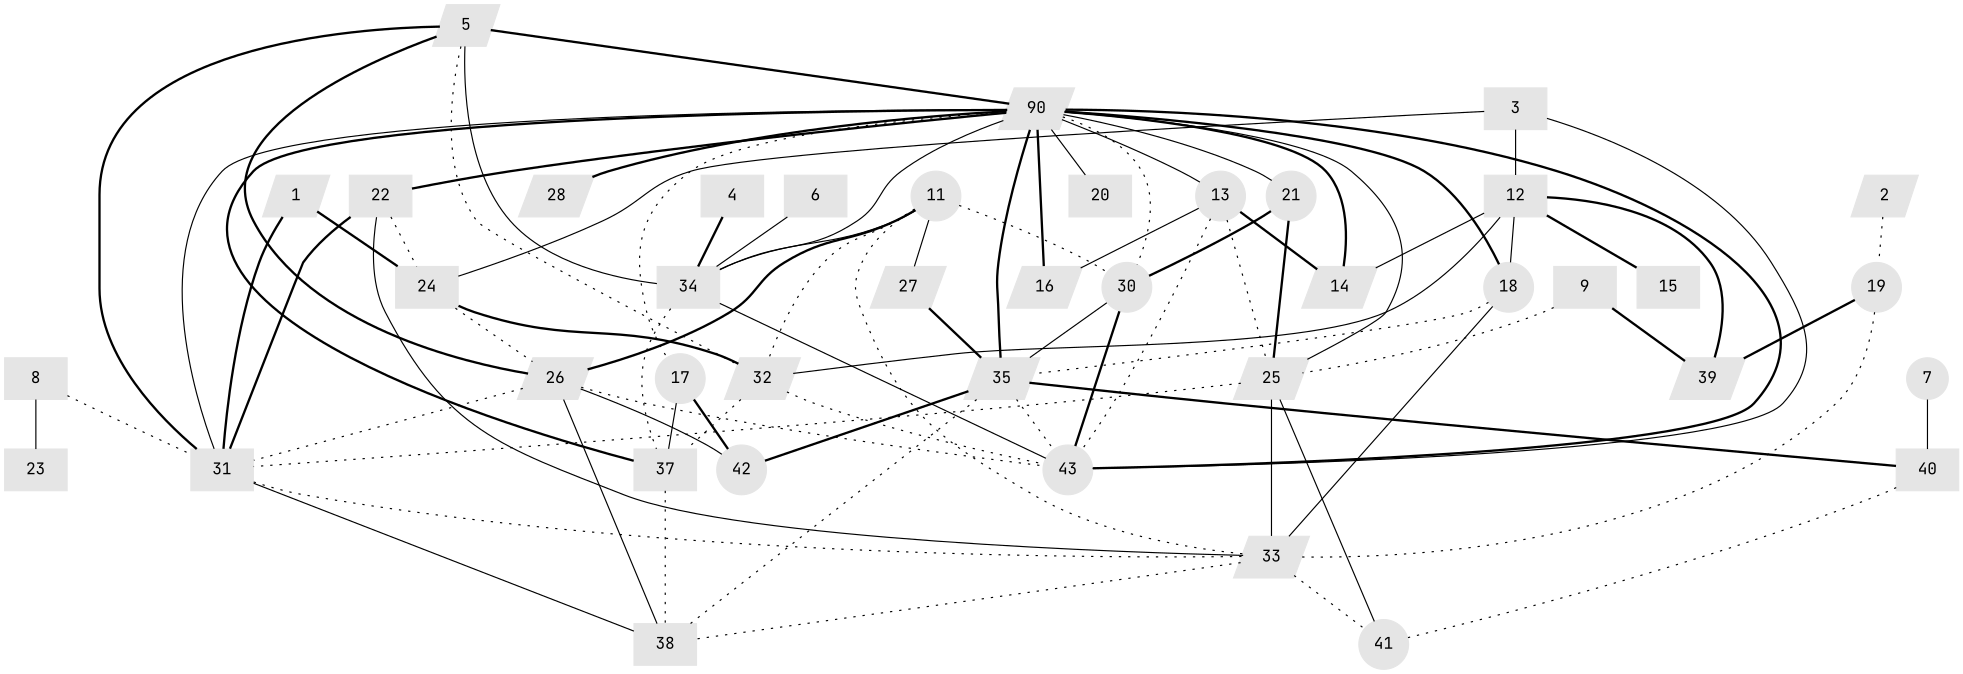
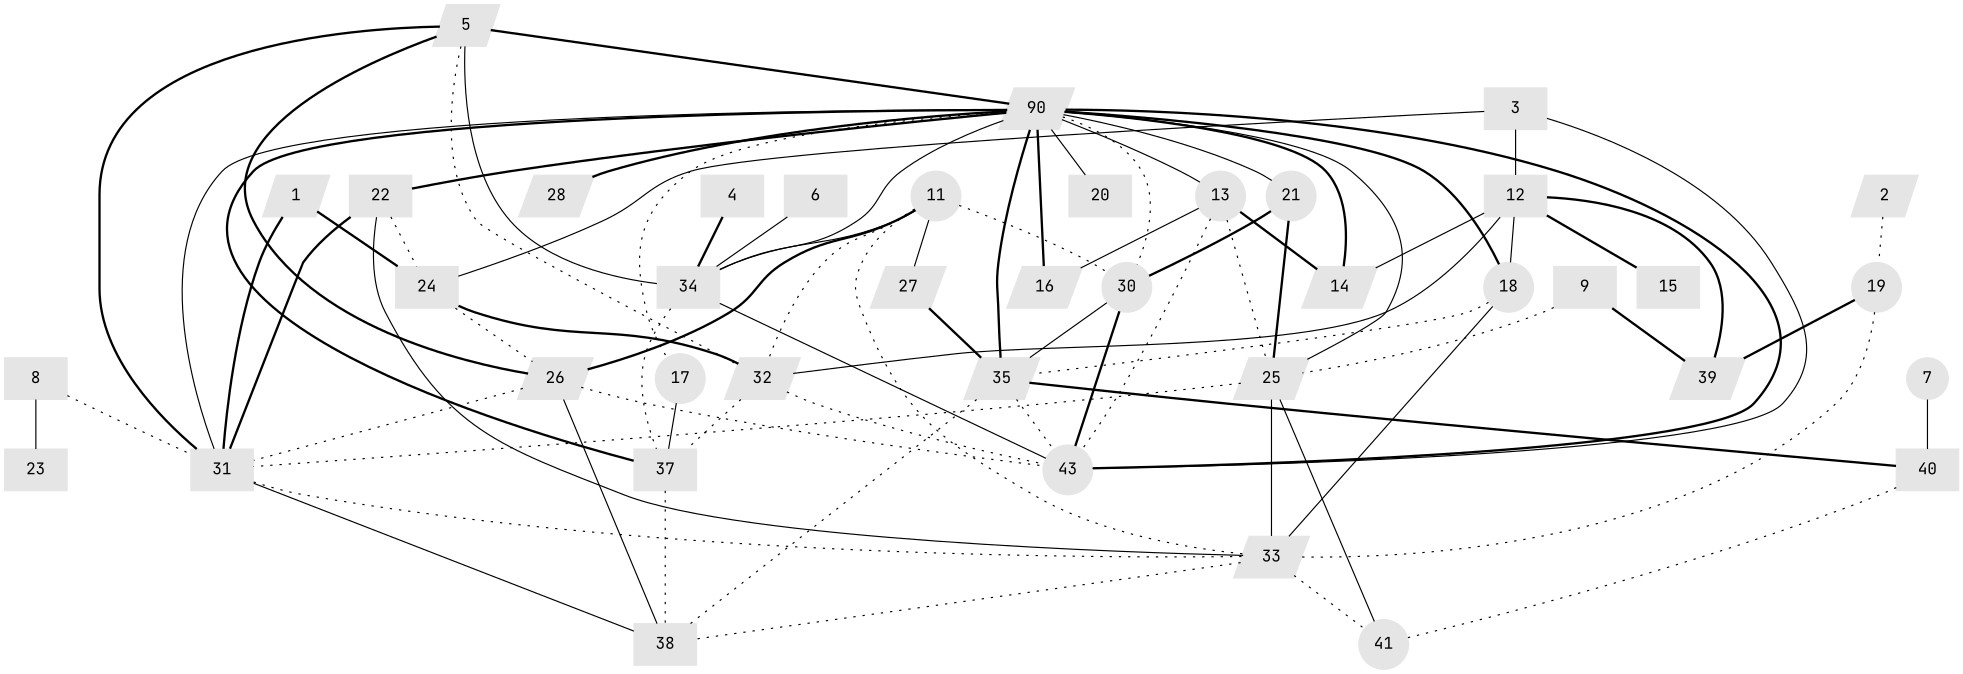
(742, 470) -> none
